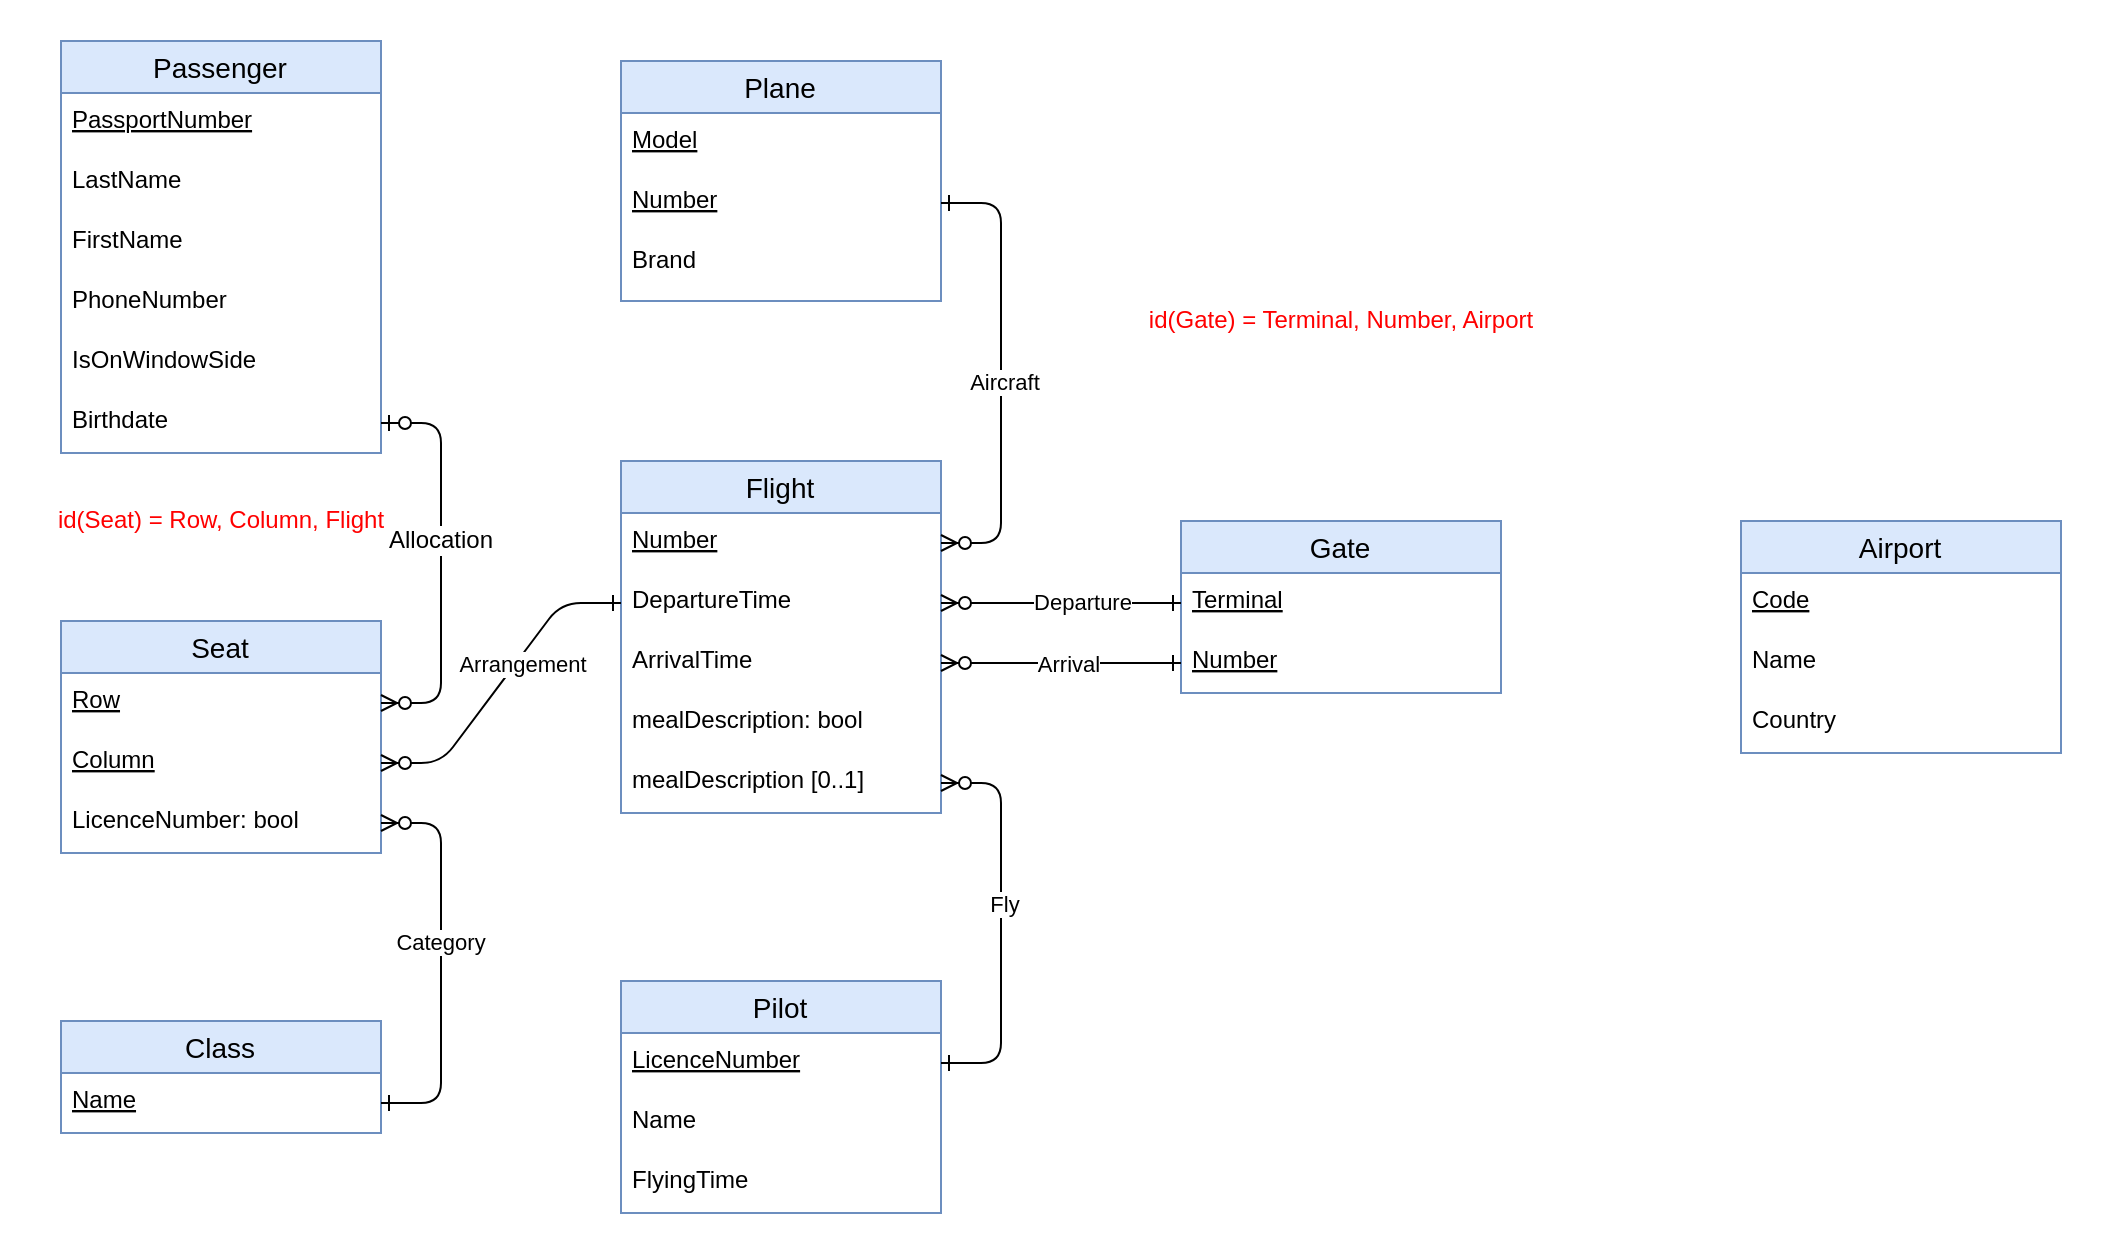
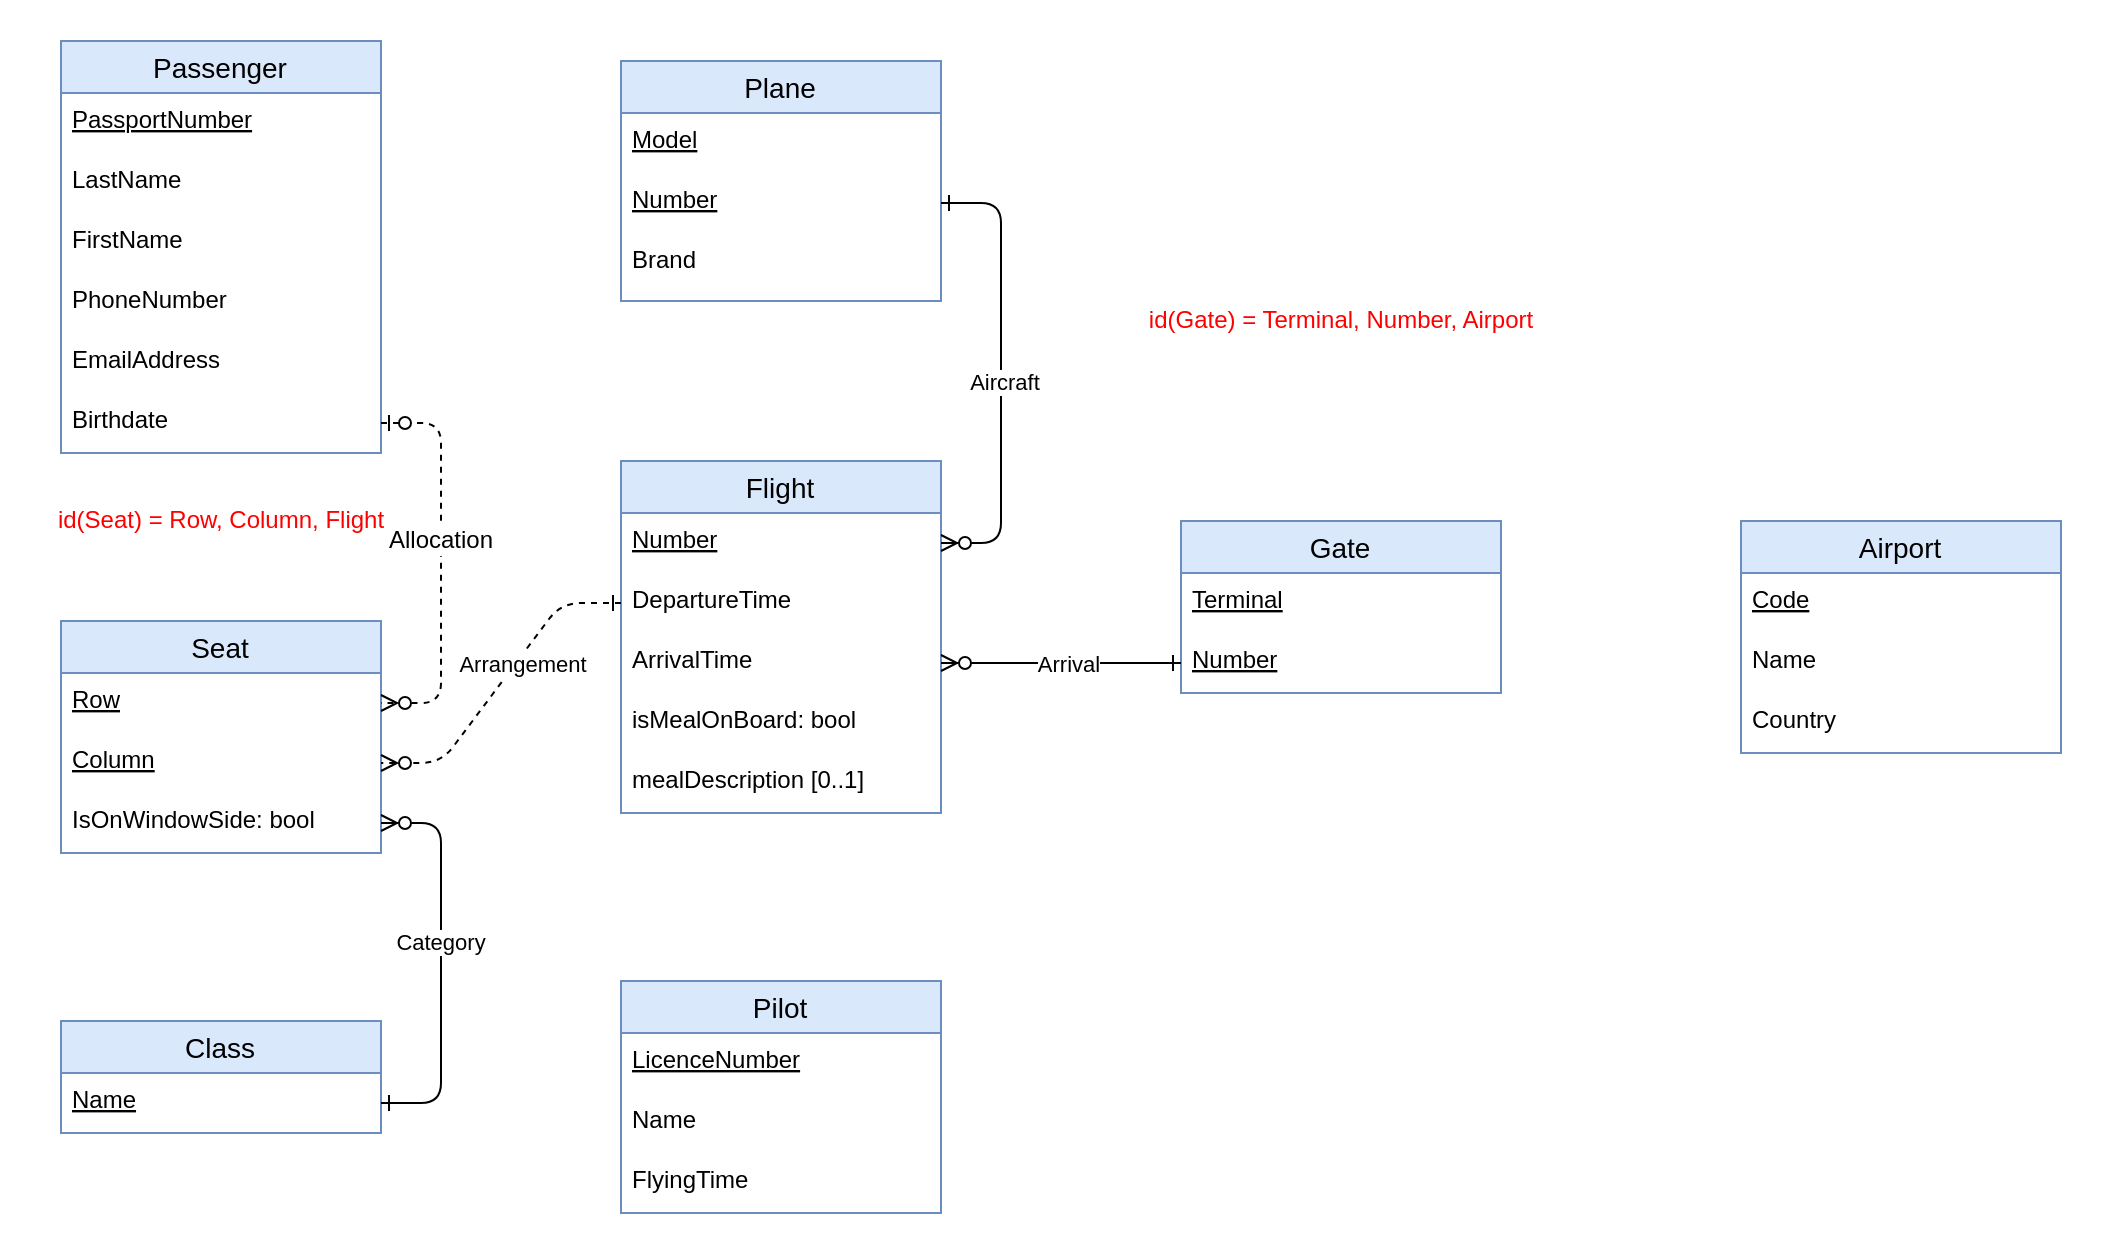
(160, 360) -> (146, 360)
(1061, 603) -> none
(441, 634) -> (441, 634)
(754, 720) -> (744, 720)
(467, 728) -> (467, 728)
(187, 820) -> (191, 820)
(1001, 1011) -> none
